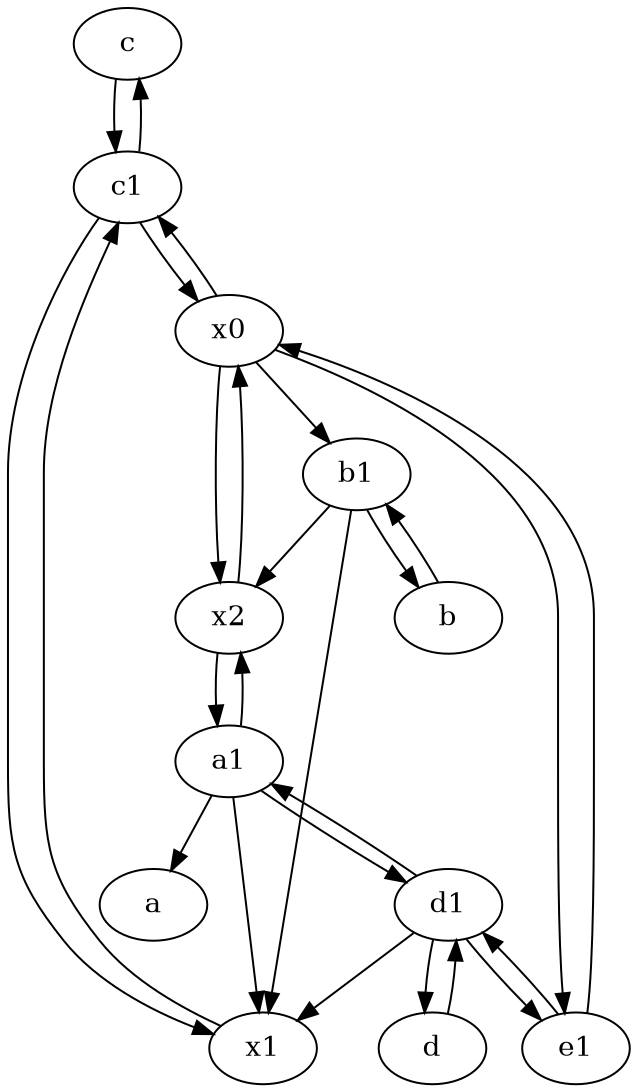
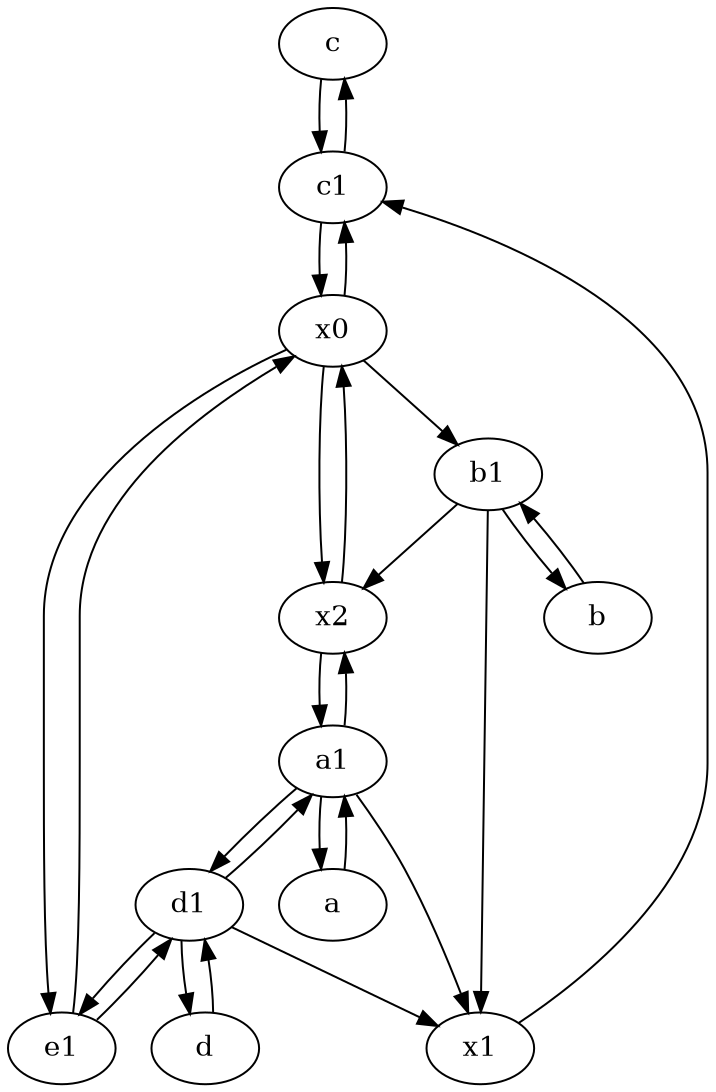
(8, 656) -> none
none -> (346, 843)
